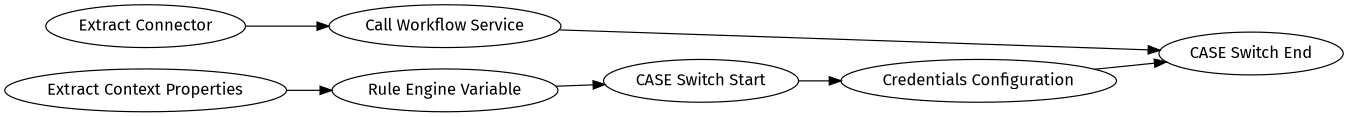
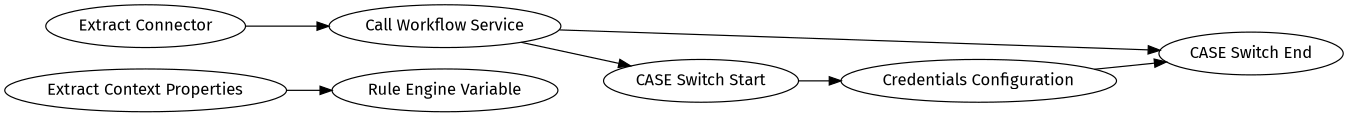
(574, 86) -> (570, 53)
